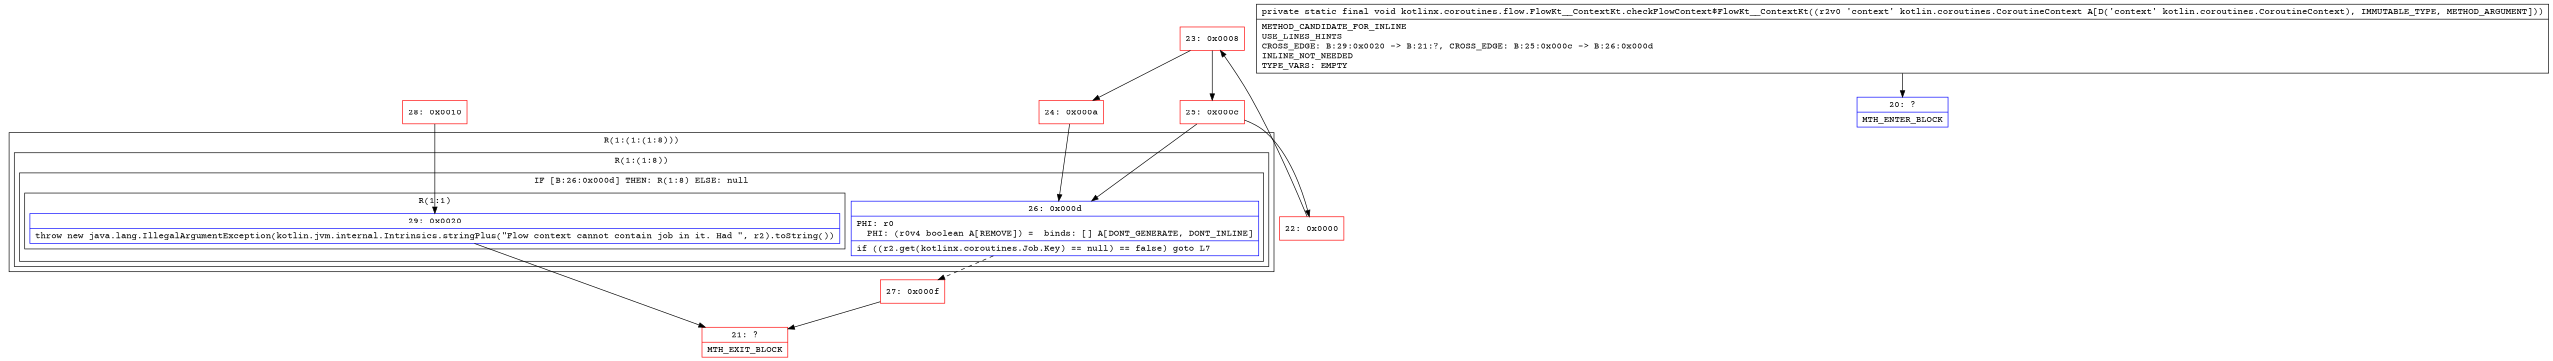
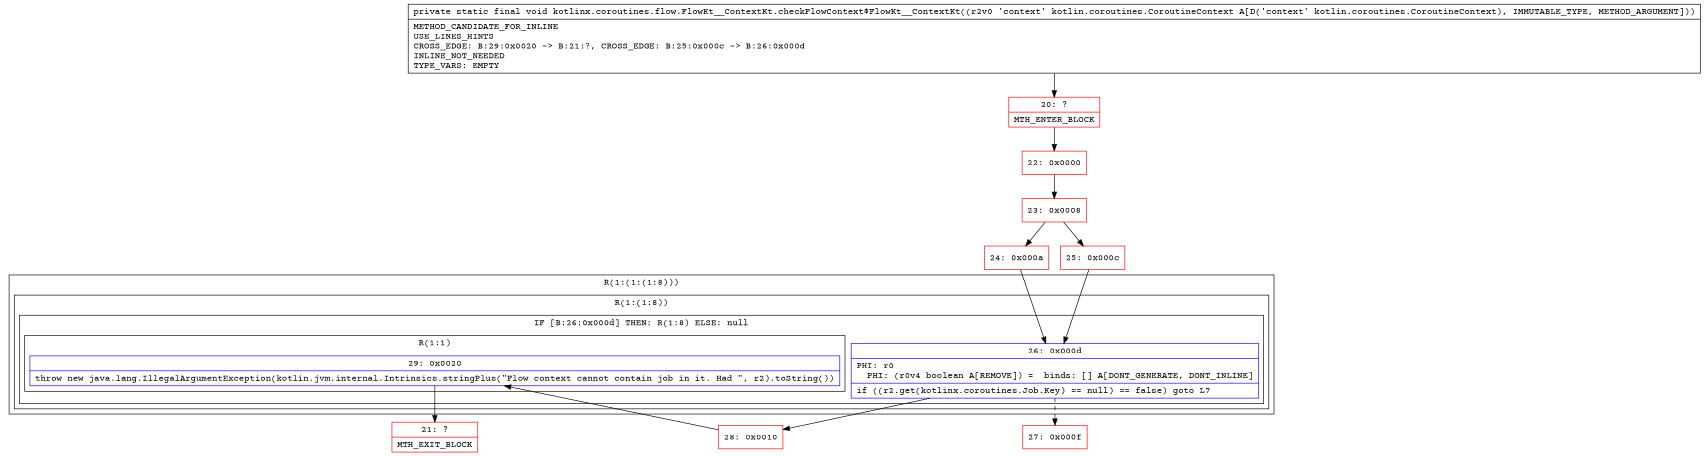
(1903, 112) -> (1054, 112)
(1286, 158) -> (1054, 136)
(837, 314) -> none
none -> (835, 418)
